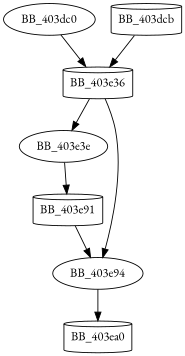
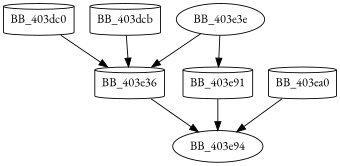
(49, 19) -> (39, 19)
(83, 111) -> (180, 48)
(98, 301) -> (263, 113)
